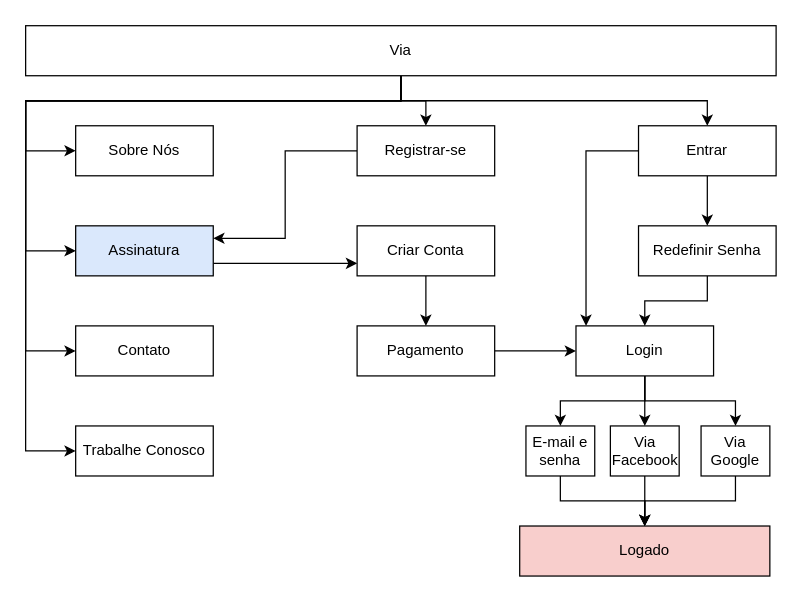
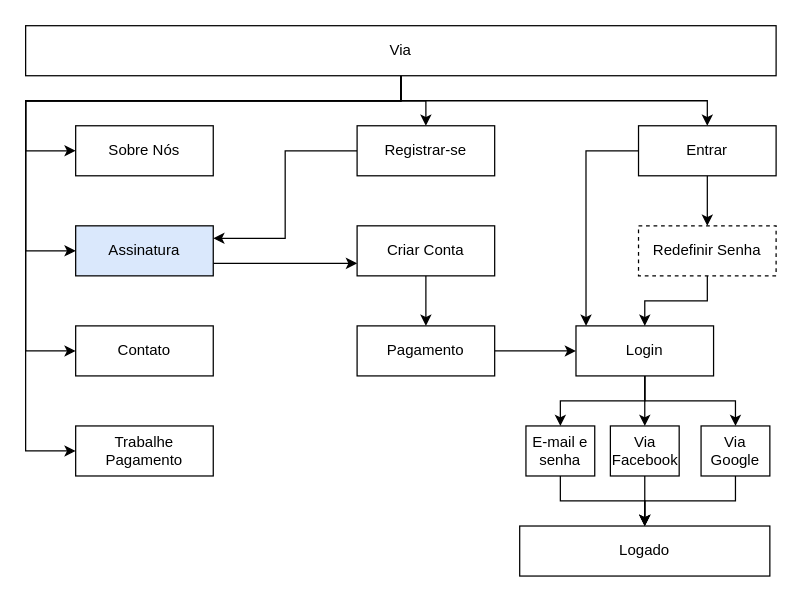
(707, 251) -> (707, 251)
(144, 451) -> (144, 451)
(644, 551) -> (644, 551)
